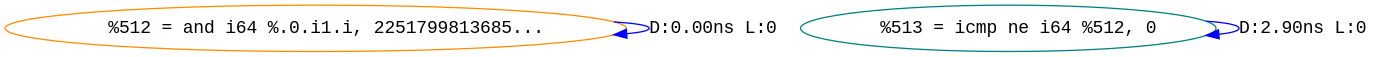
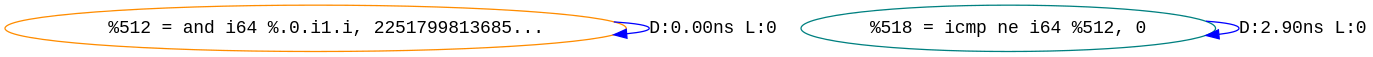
(1008, 28) -> (1008, 28)
